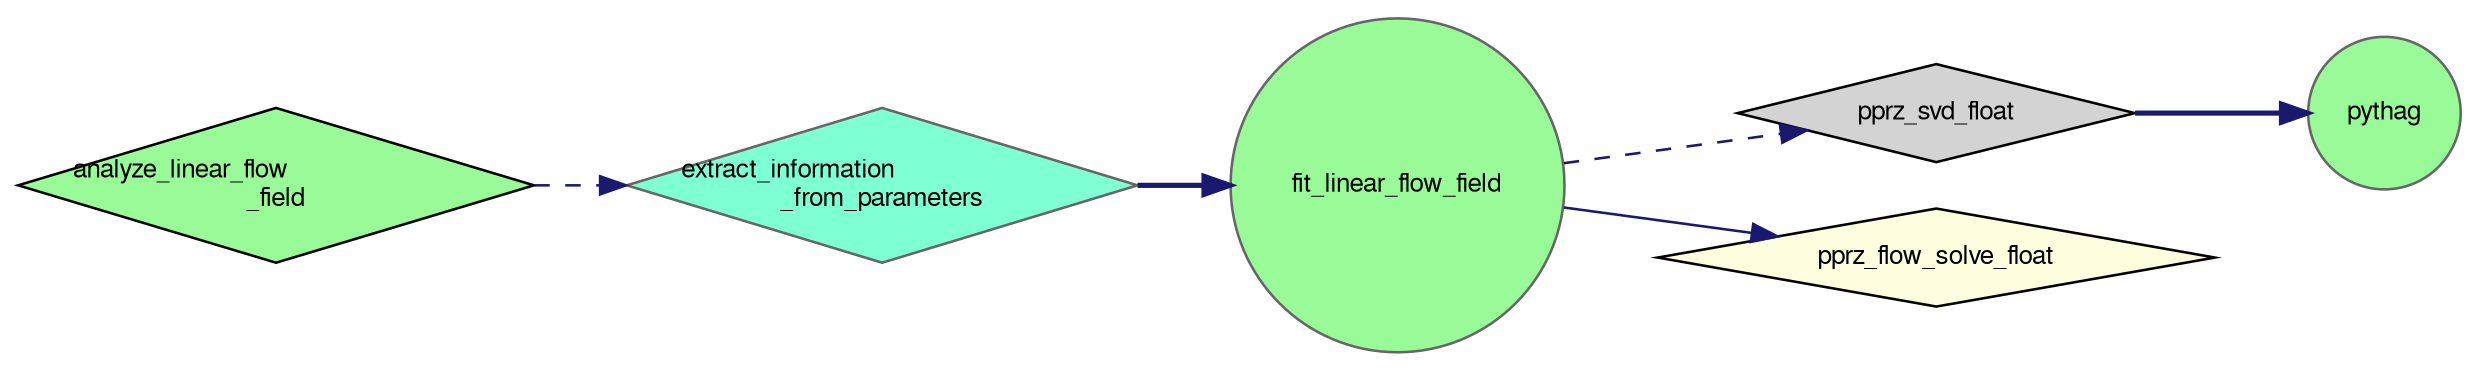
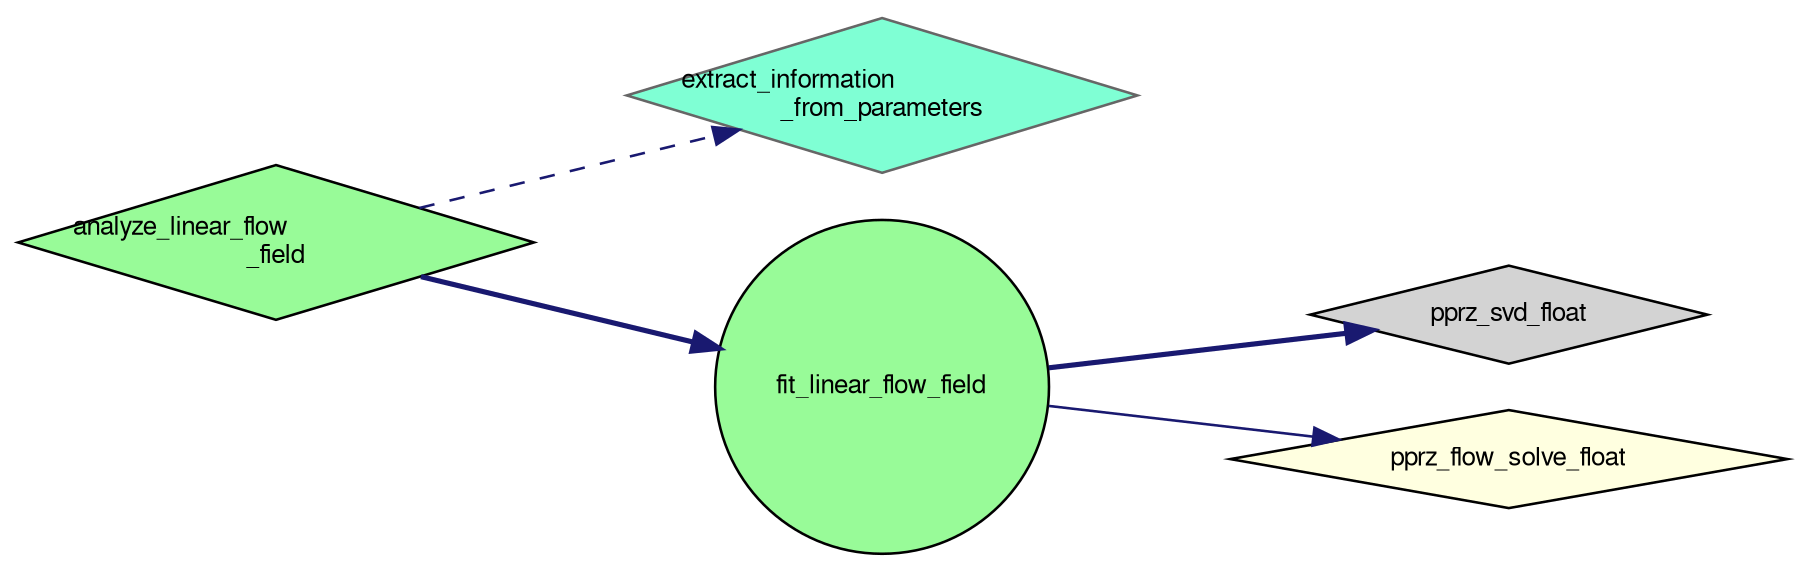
(2384, 113) -> none
(1672, 149) -> (1198, 351)
(1171, 185) -> (557, 309)
(1398, 185) -> (882, 387)
